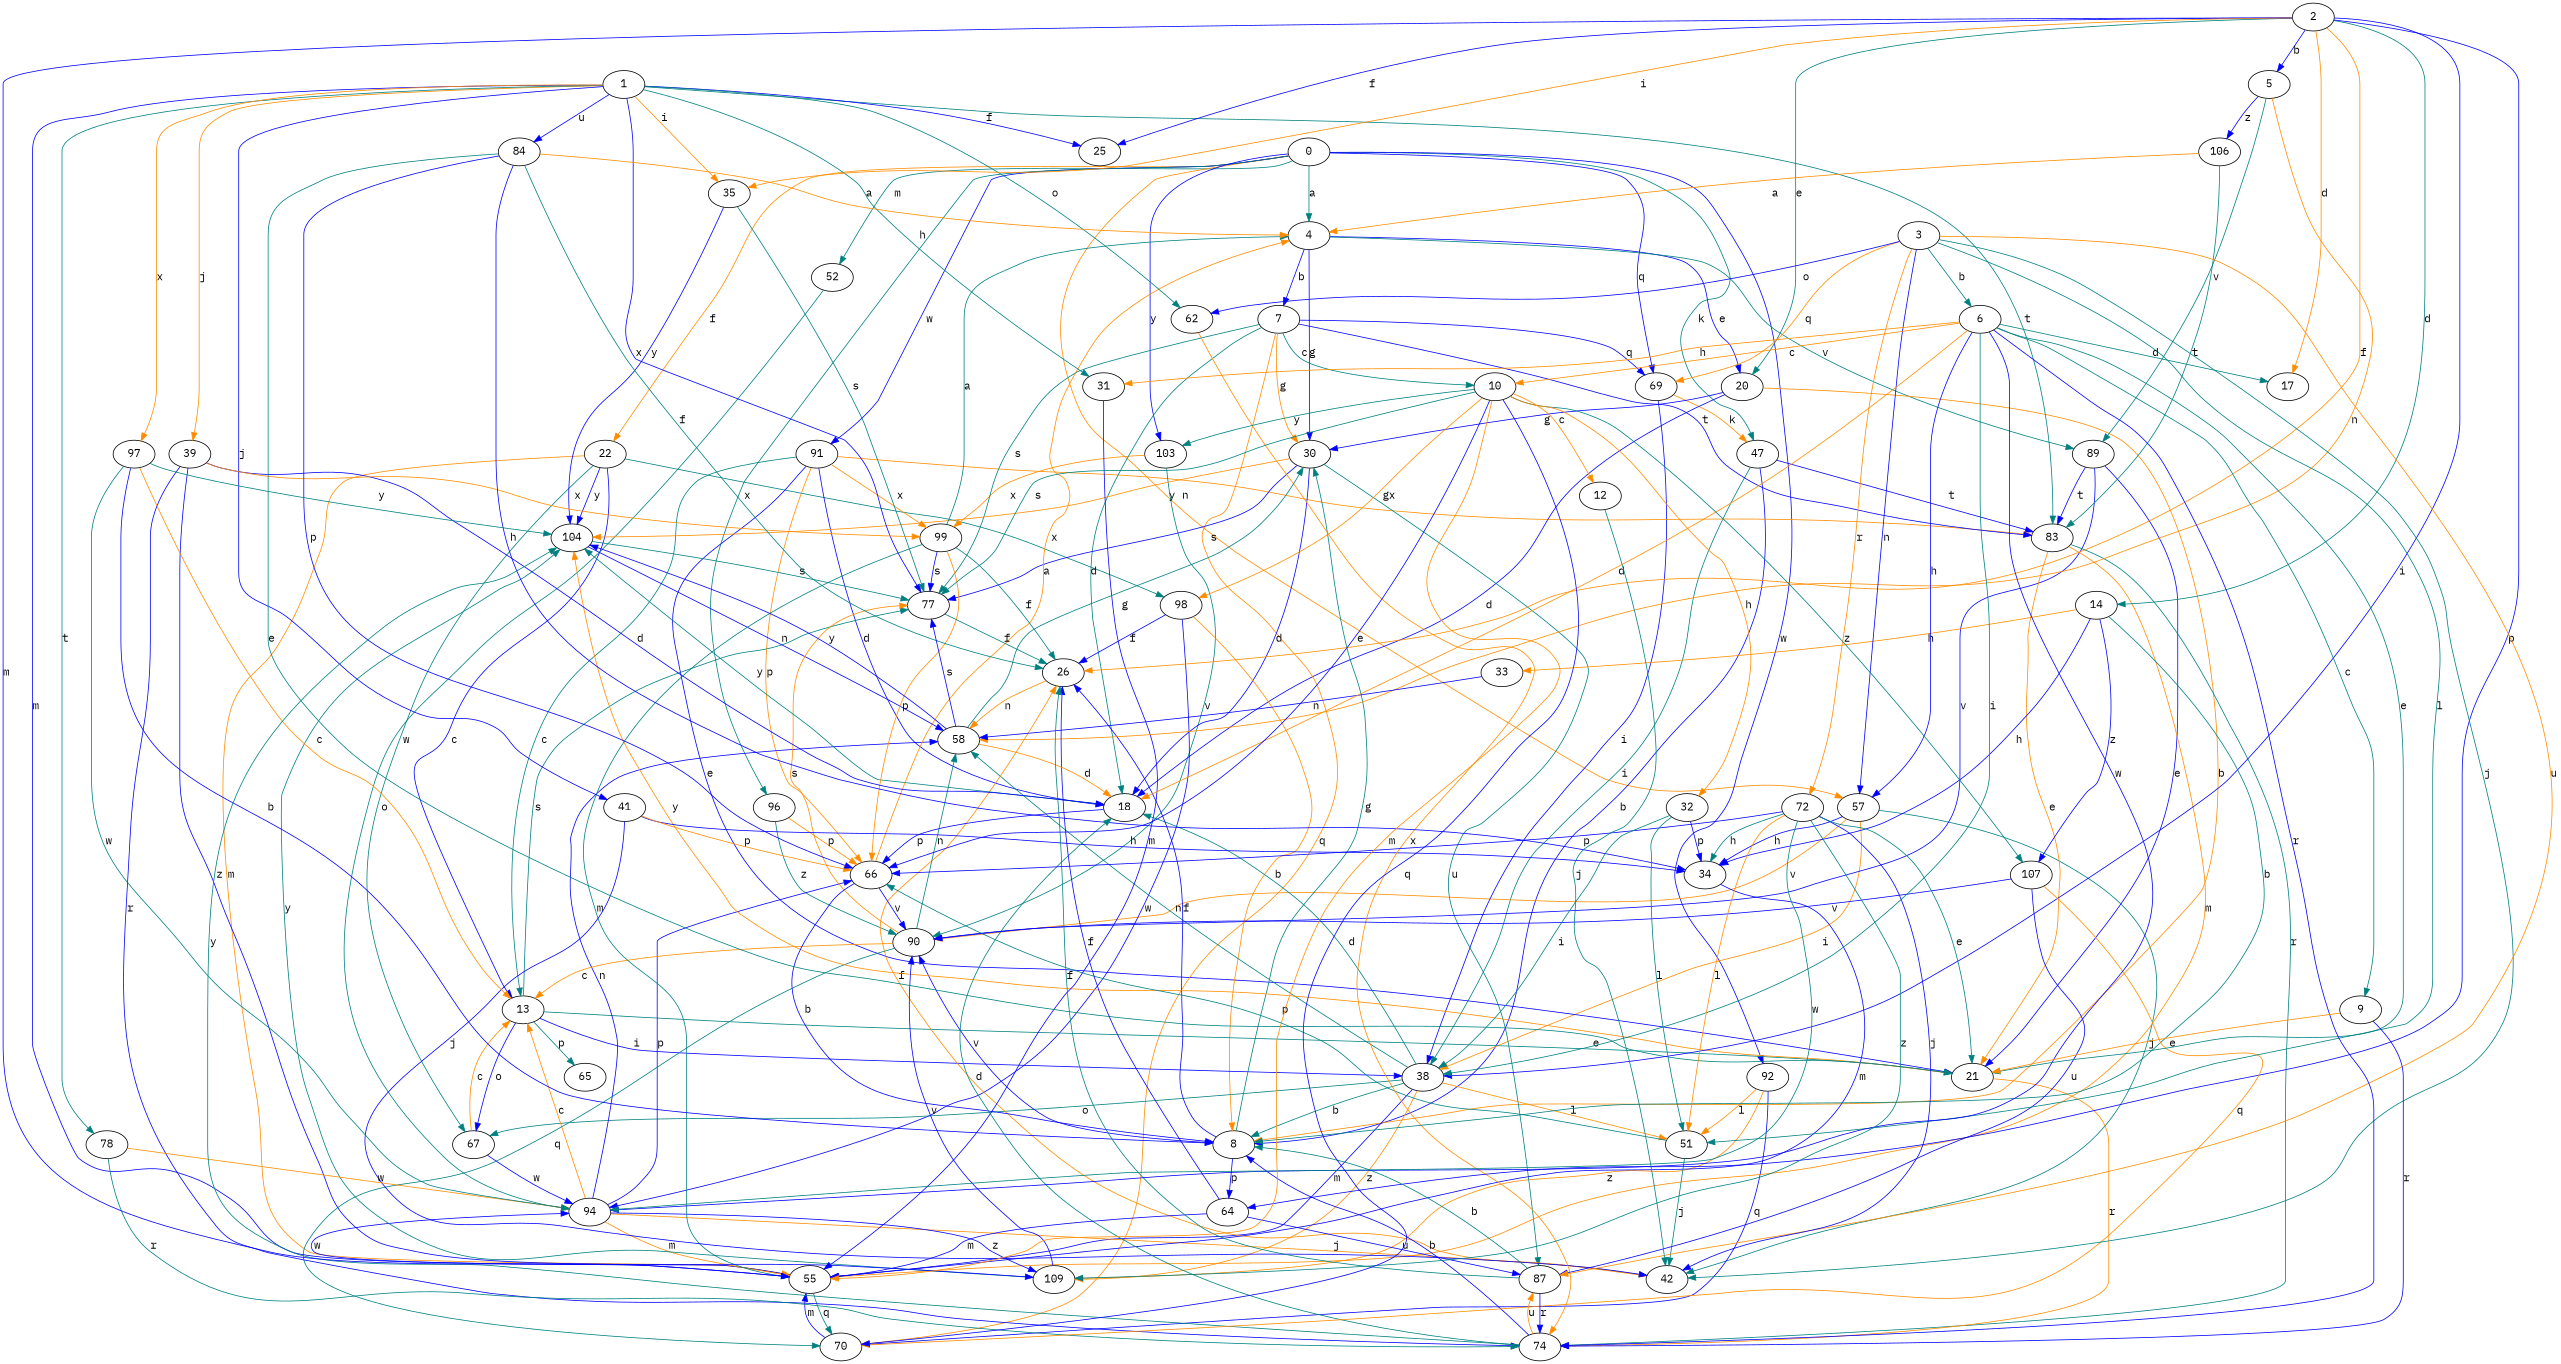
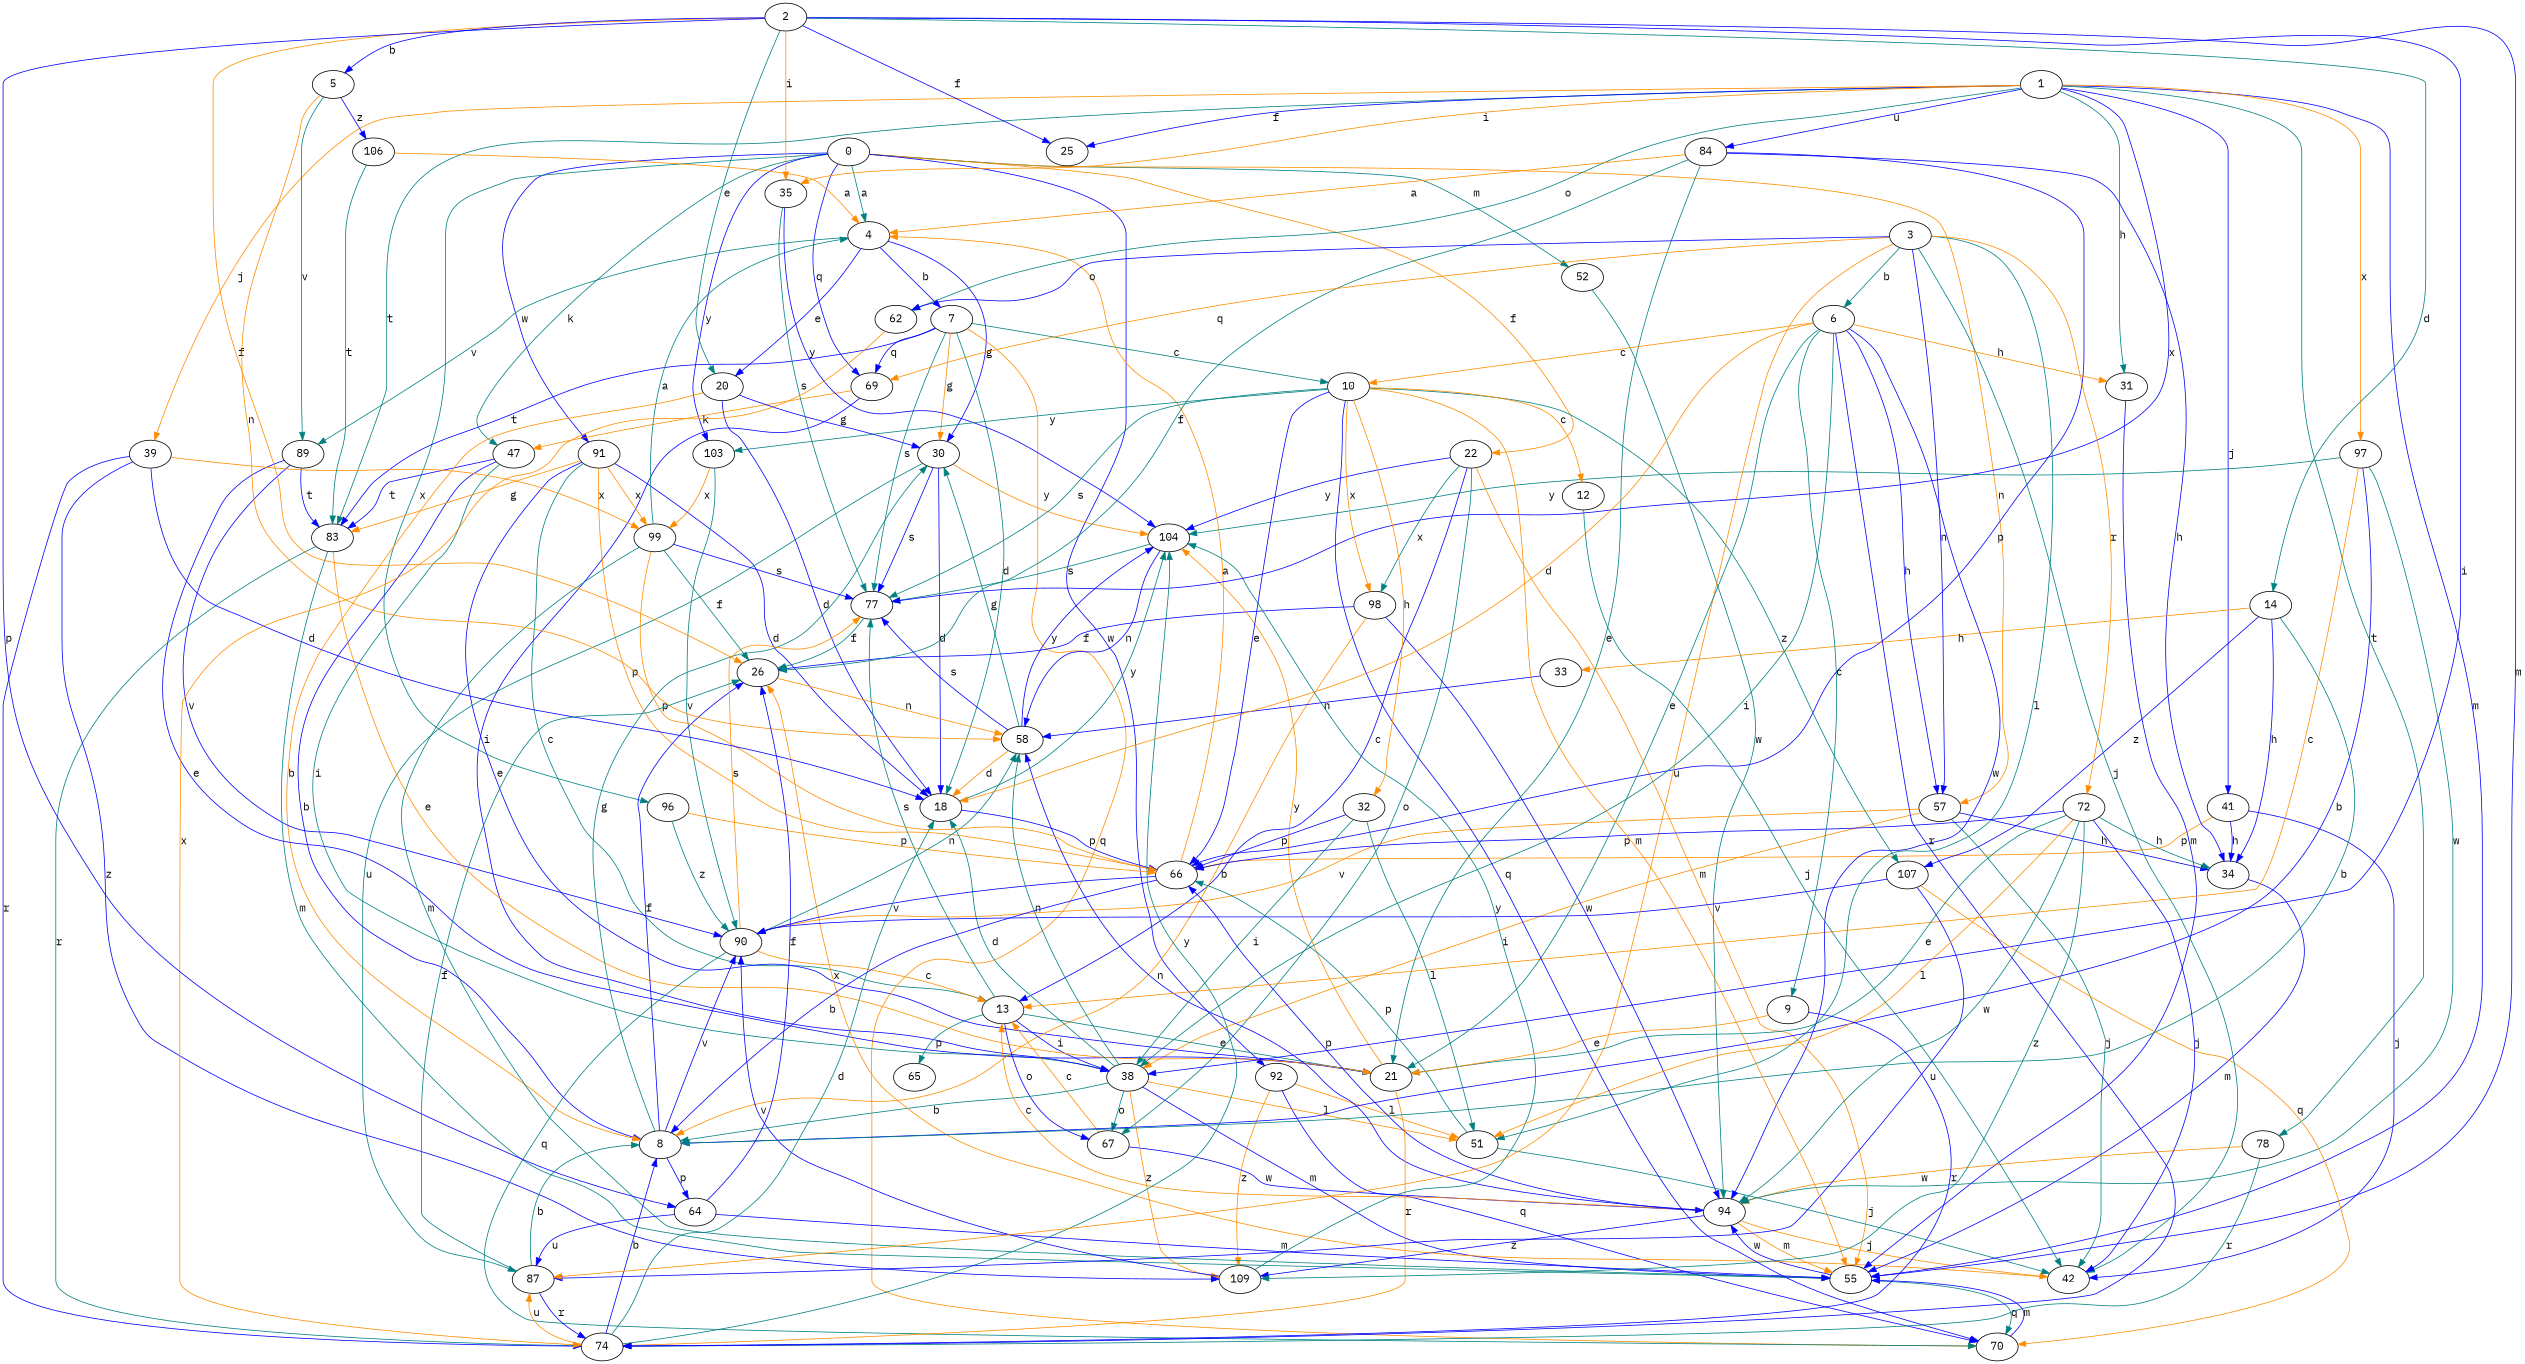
(2288, 387) -> none
(1695, 839) -> (1274, 840)
(902, 976) -> (837, 976)
(1821, 1166) -> (759, 1247)
